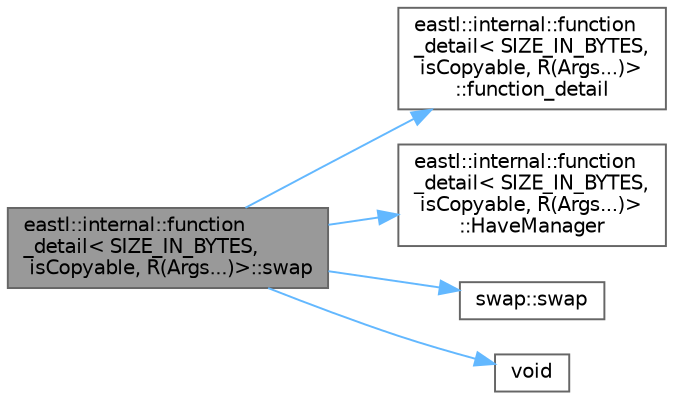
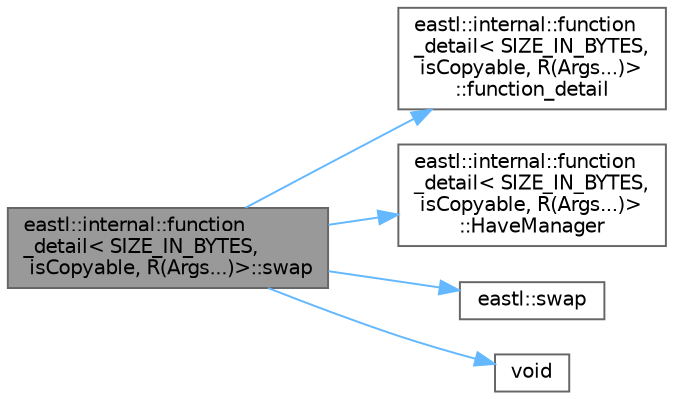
(532, 301) -> (532, 301)
